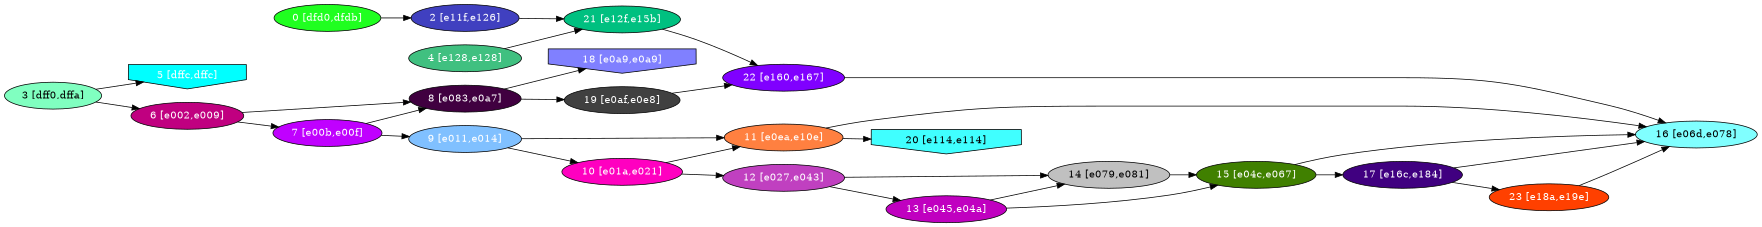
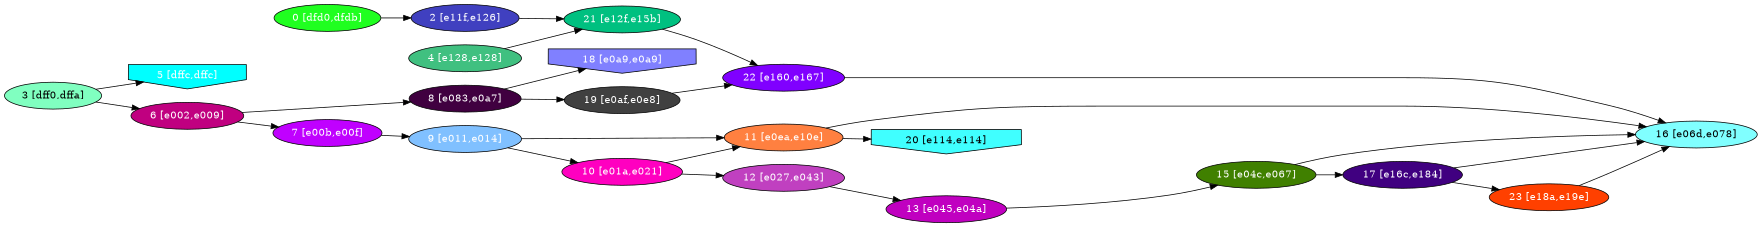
(392, 117) -> none
(1109, 175) -> none
